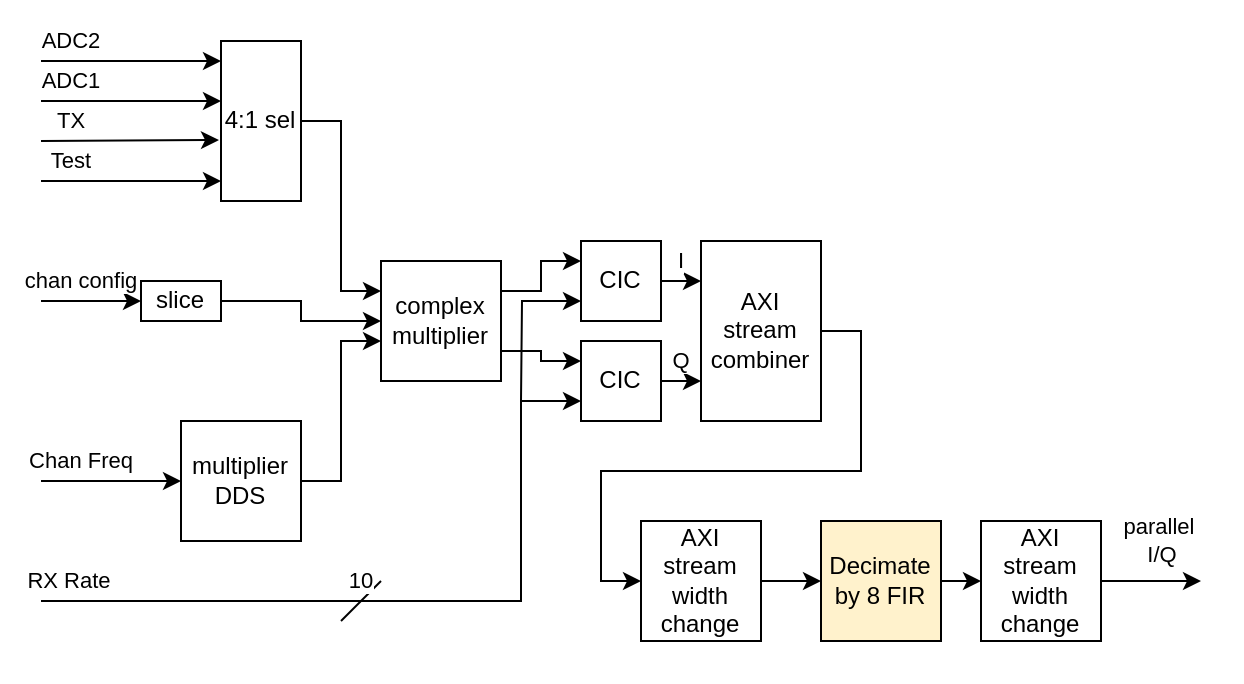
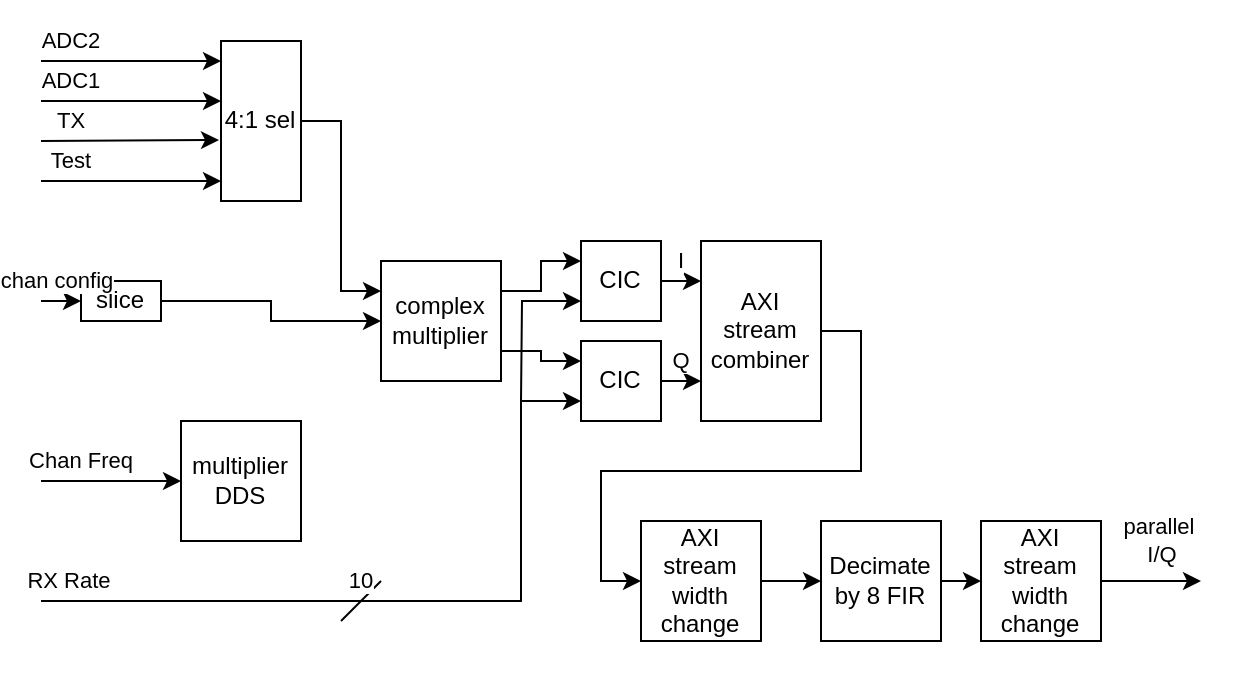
(181, 301) -> (121, 301)
(341, 418) -> none
(881, 581) -> (881, 581)
